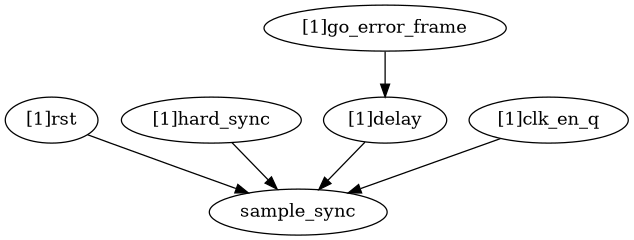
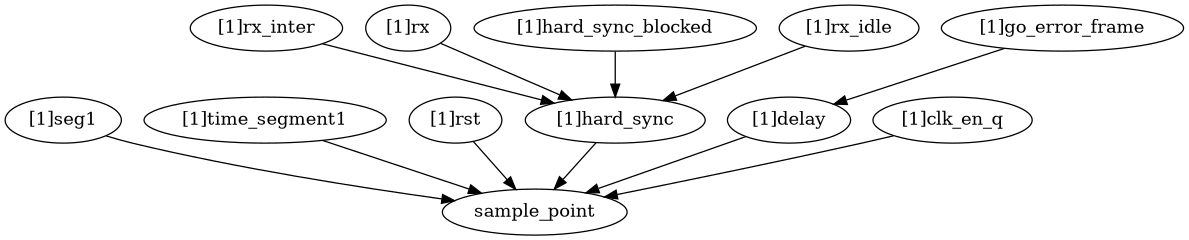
none -> (266, 28)
none -> (408, 28)
none -> (615, 28)
none -> (849, 28)
none -> (63, 120)
none -> (265, 120)
(298, 212) -> (535, 212)
